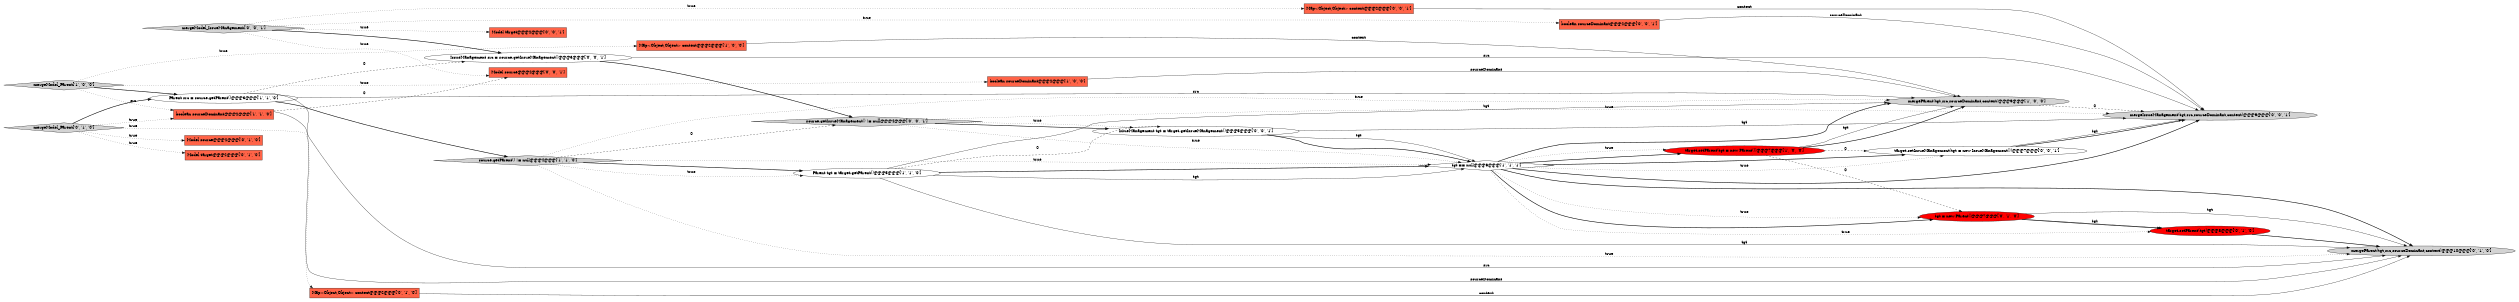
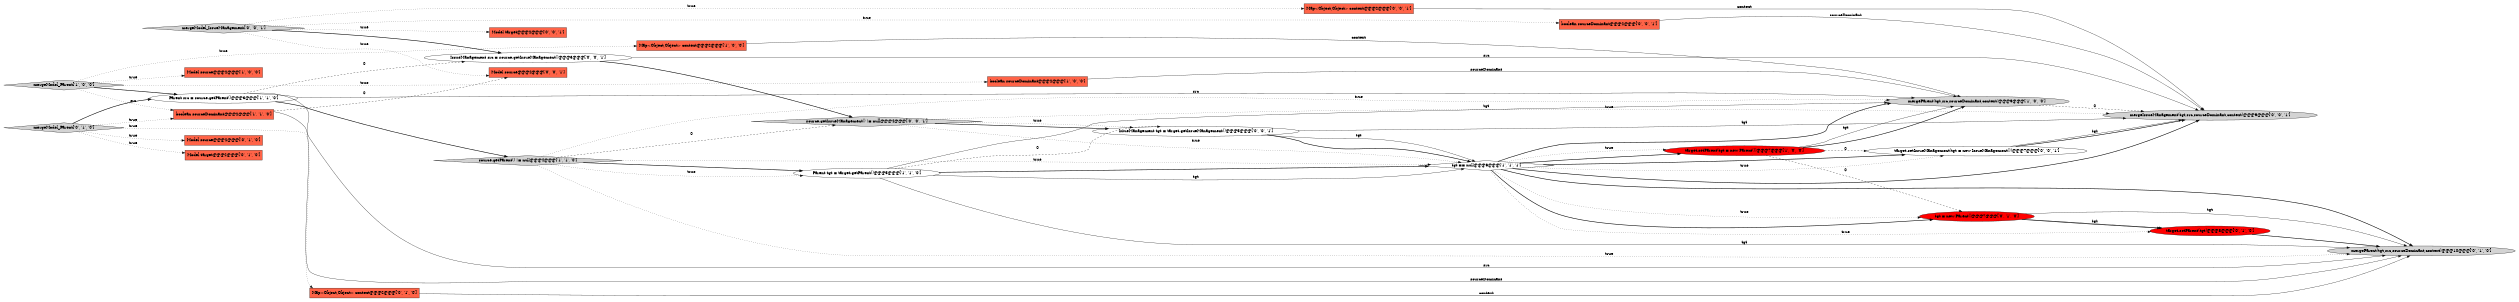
none -> (224, 73)
